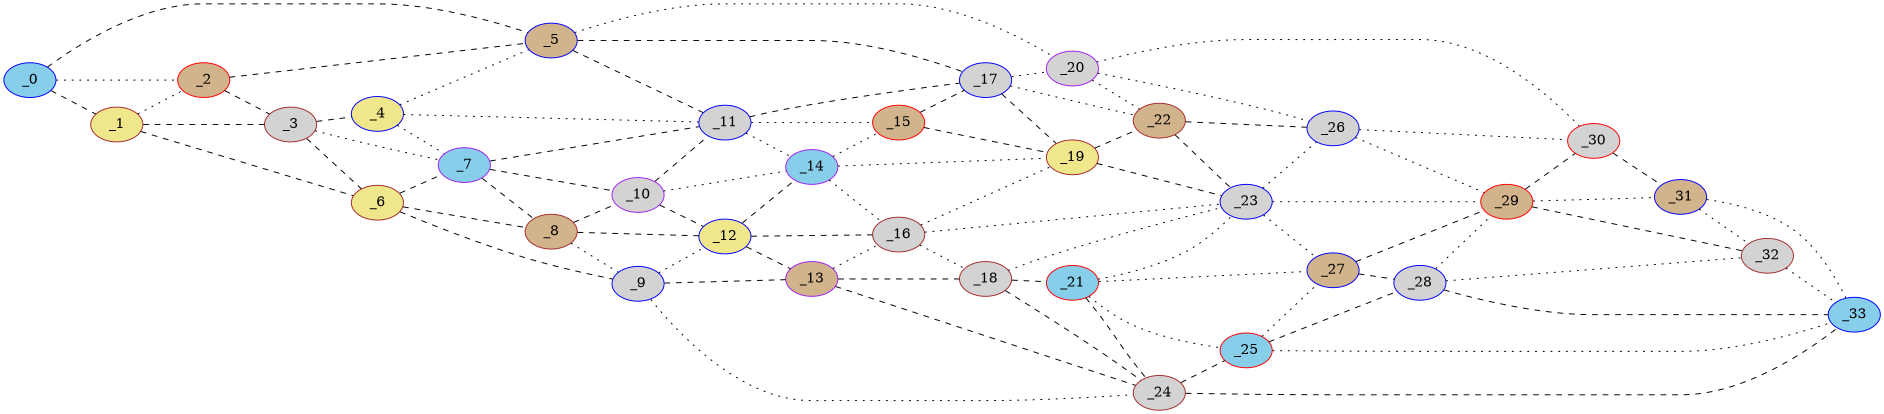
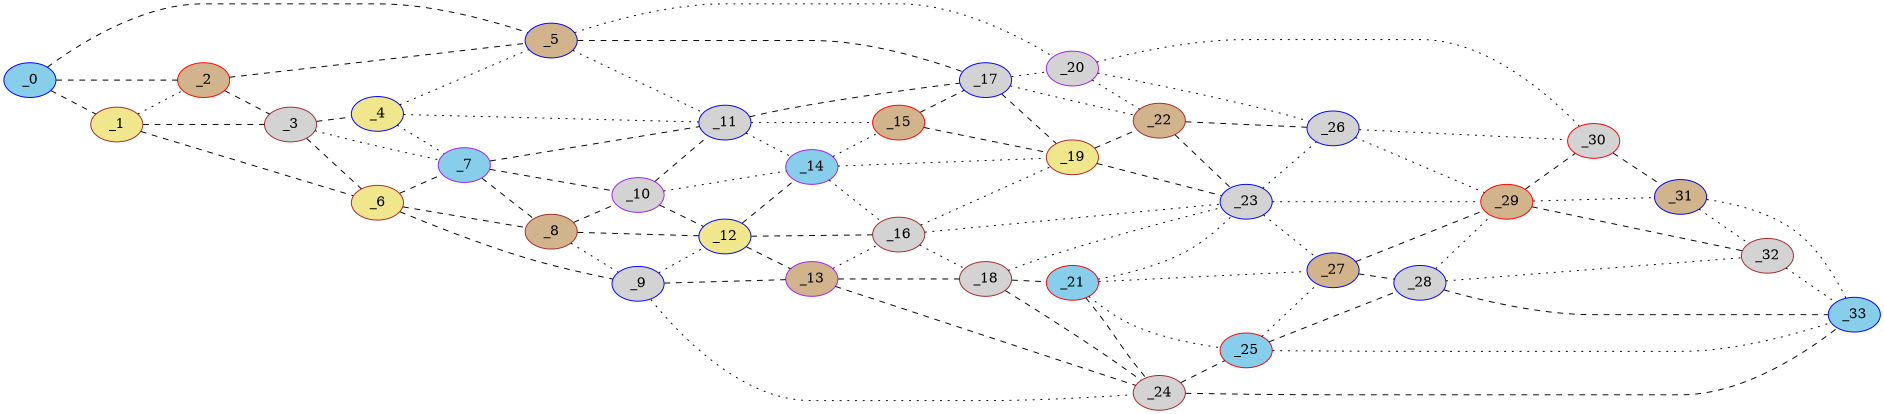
(117, 80) -> (117, 80)
(638, 82) -> (638, 82)
